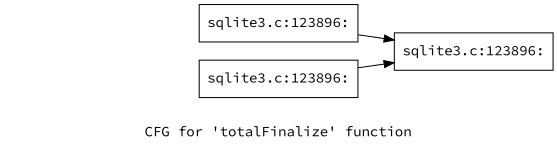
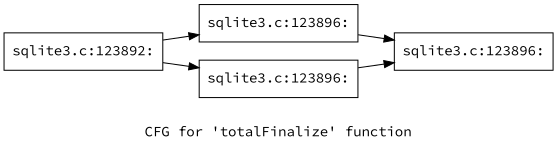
none -> (83, 52)
